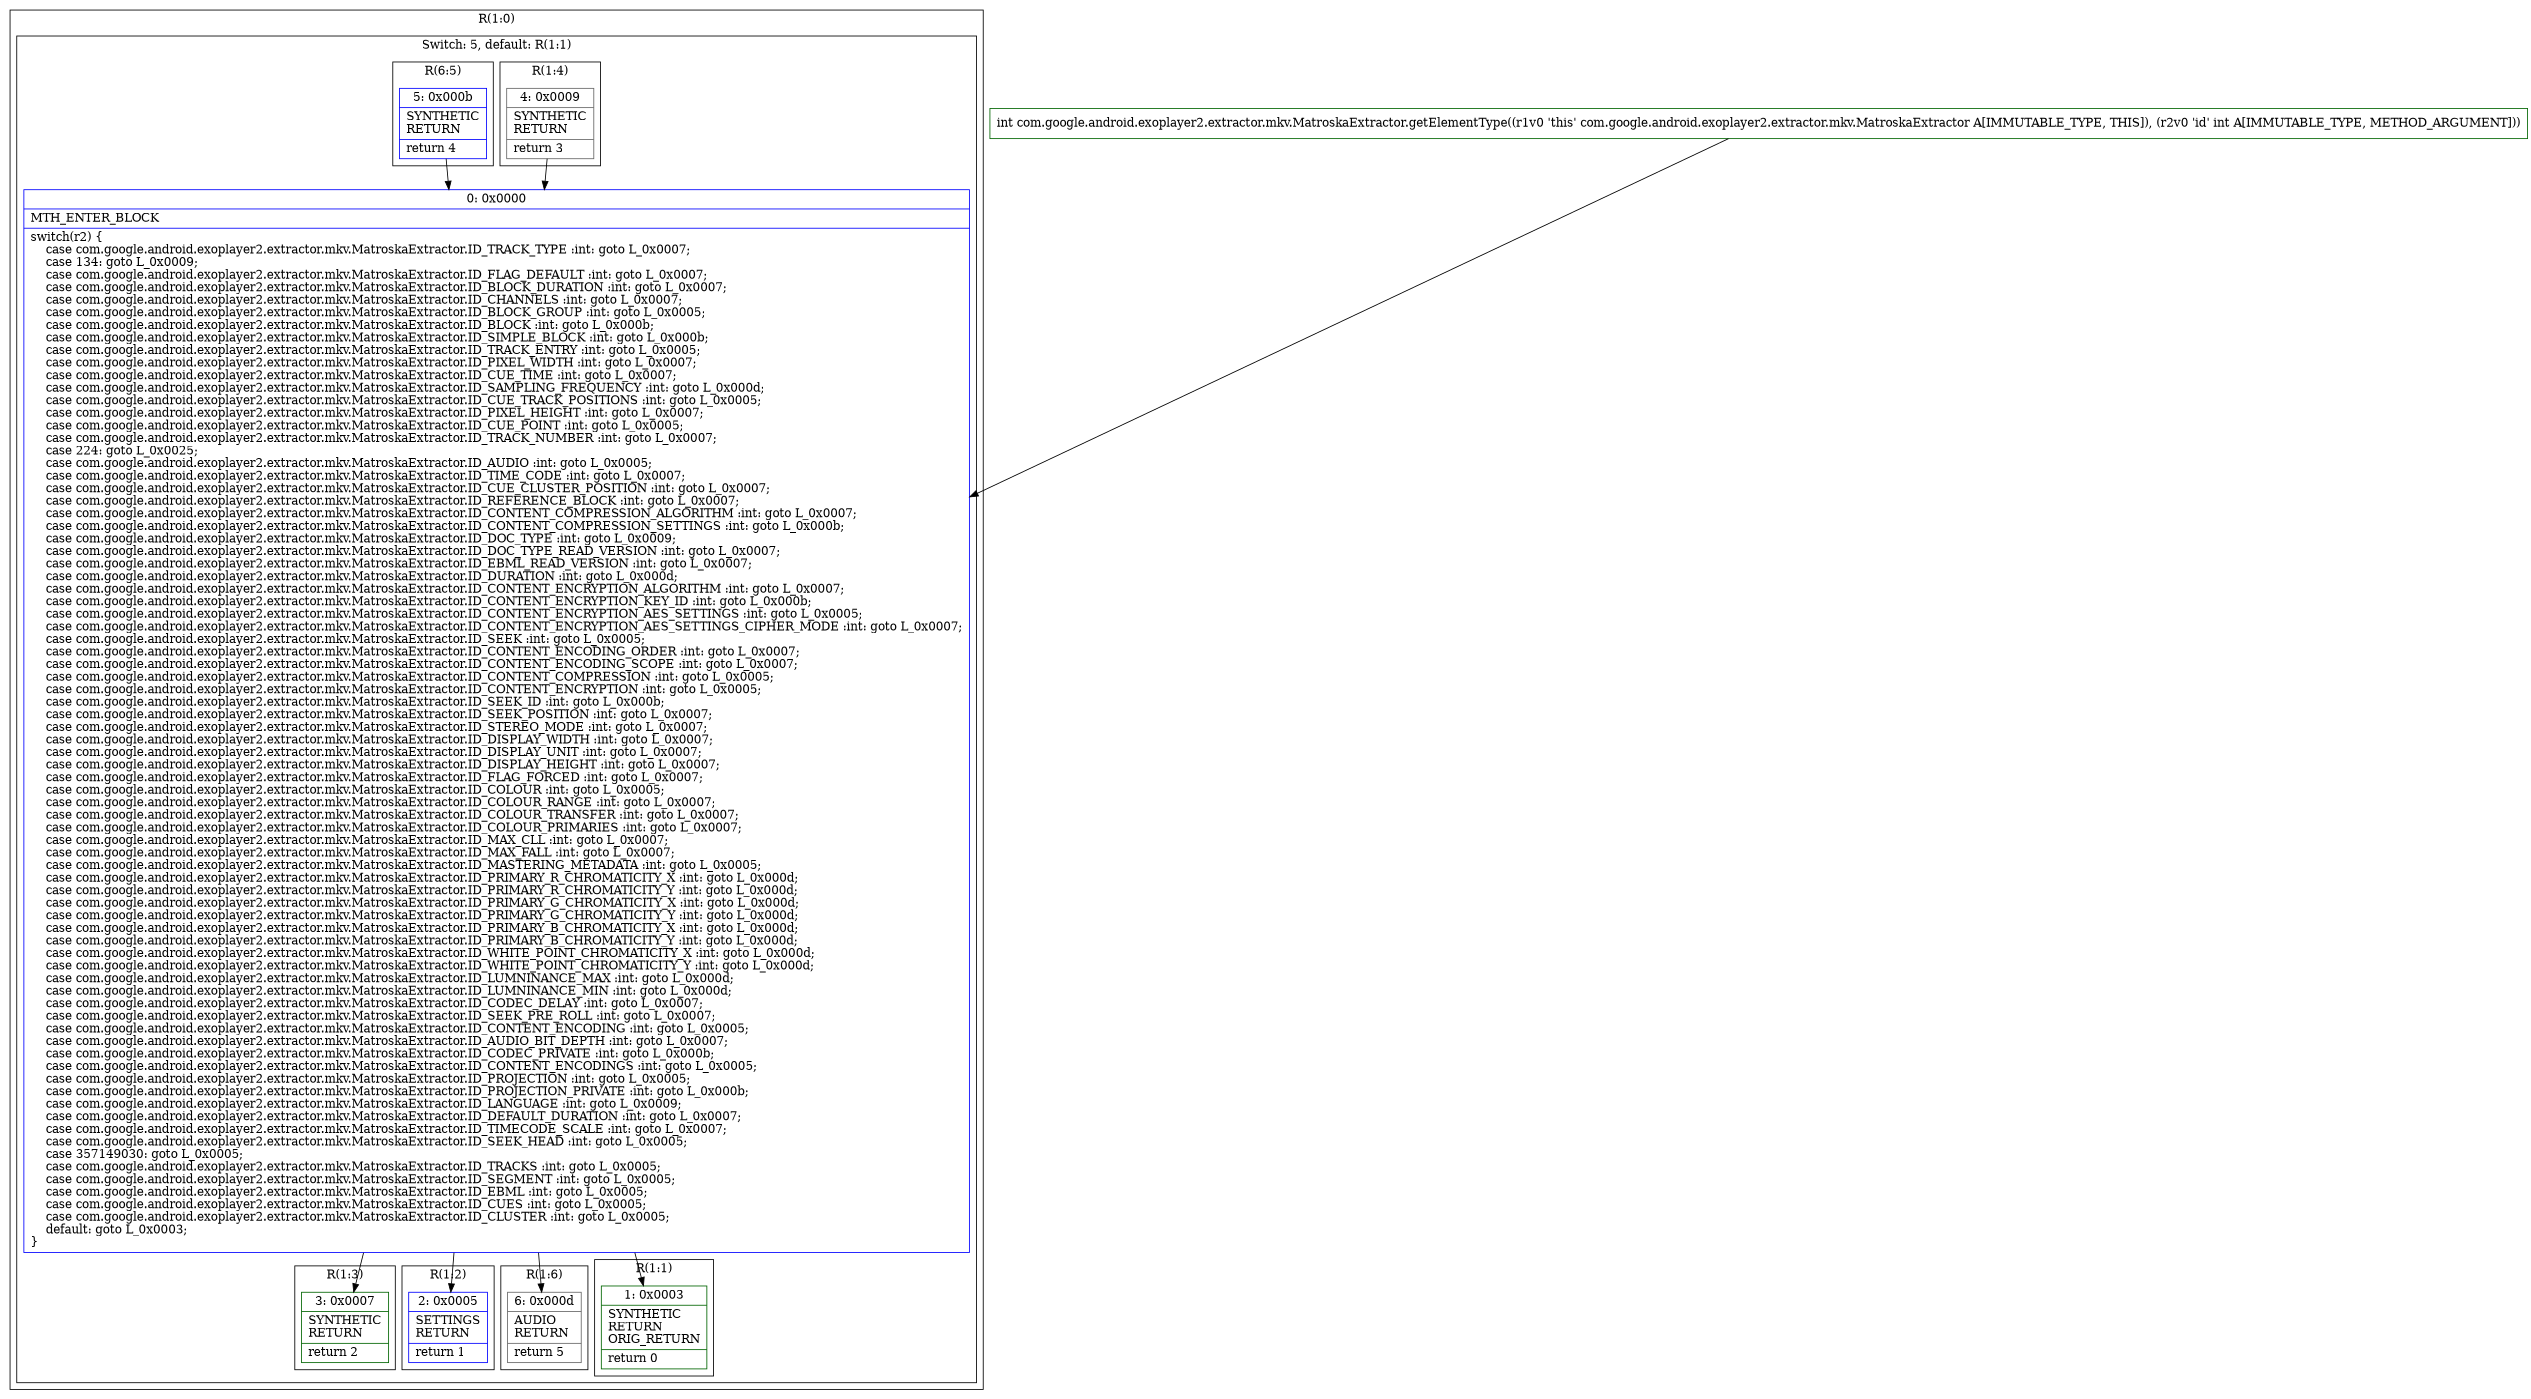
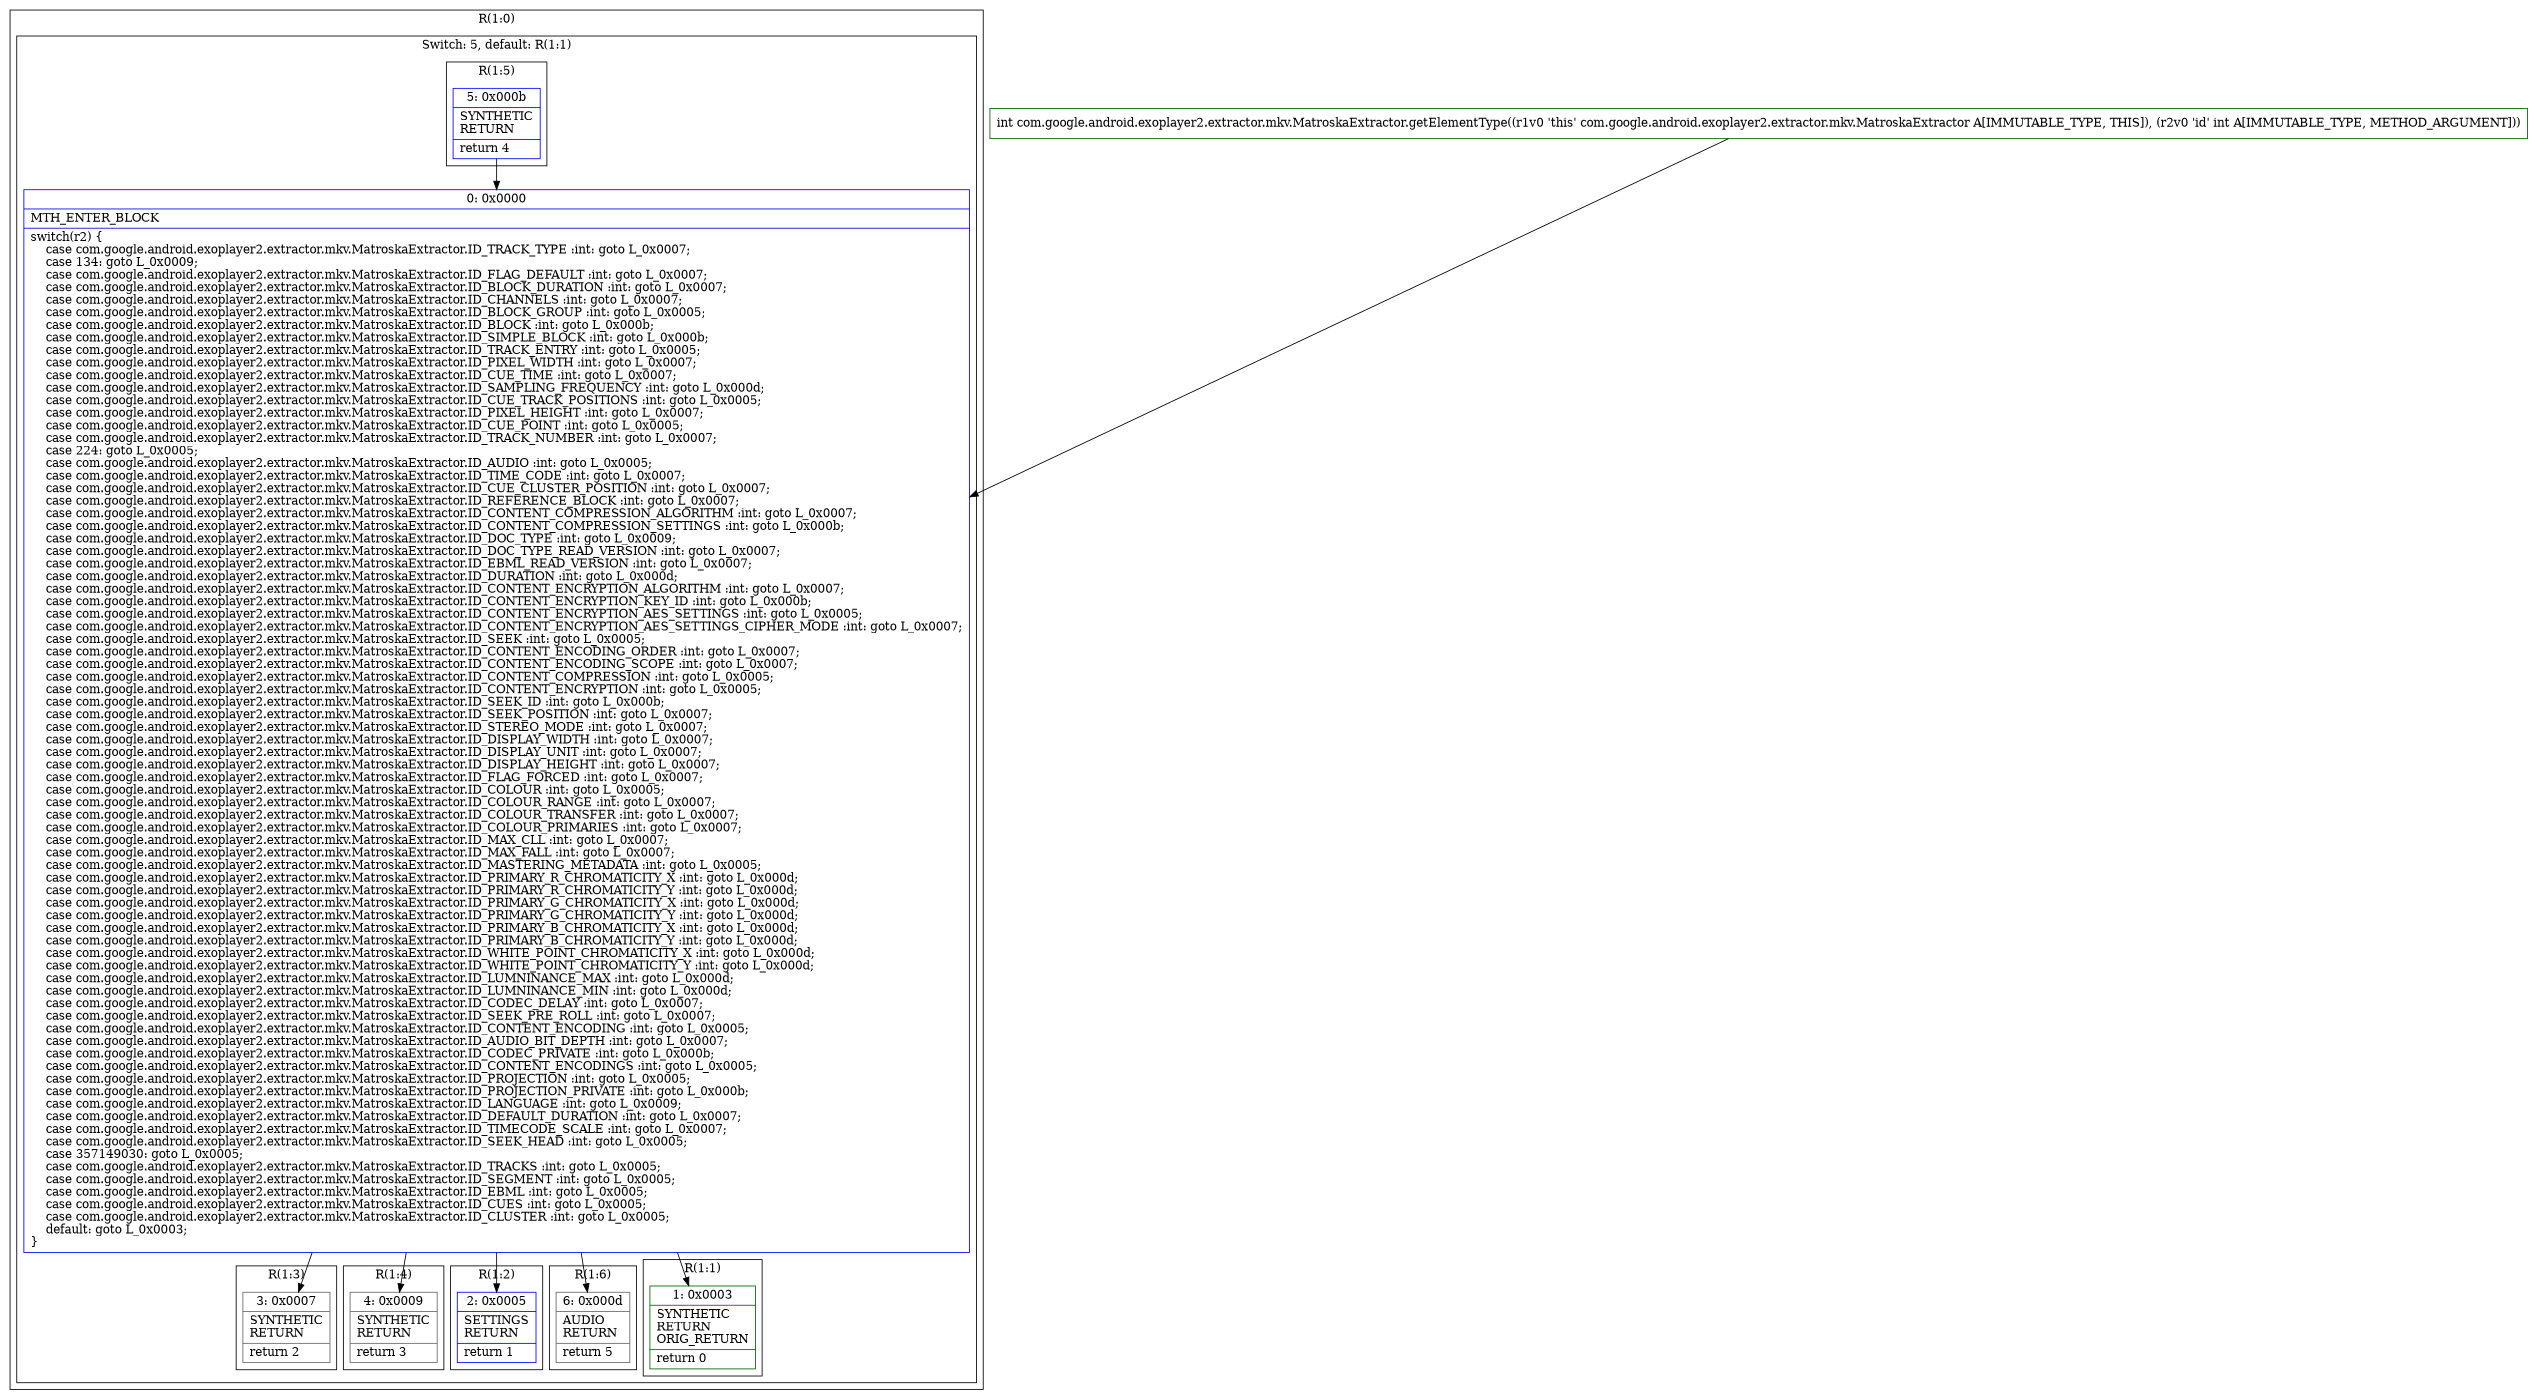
(443, 72) -> (497, 72)
(546, 171) -> (403, 1271)
(114, 451) -> (114, 451)
(345, 1327) -> (286, 1327)
